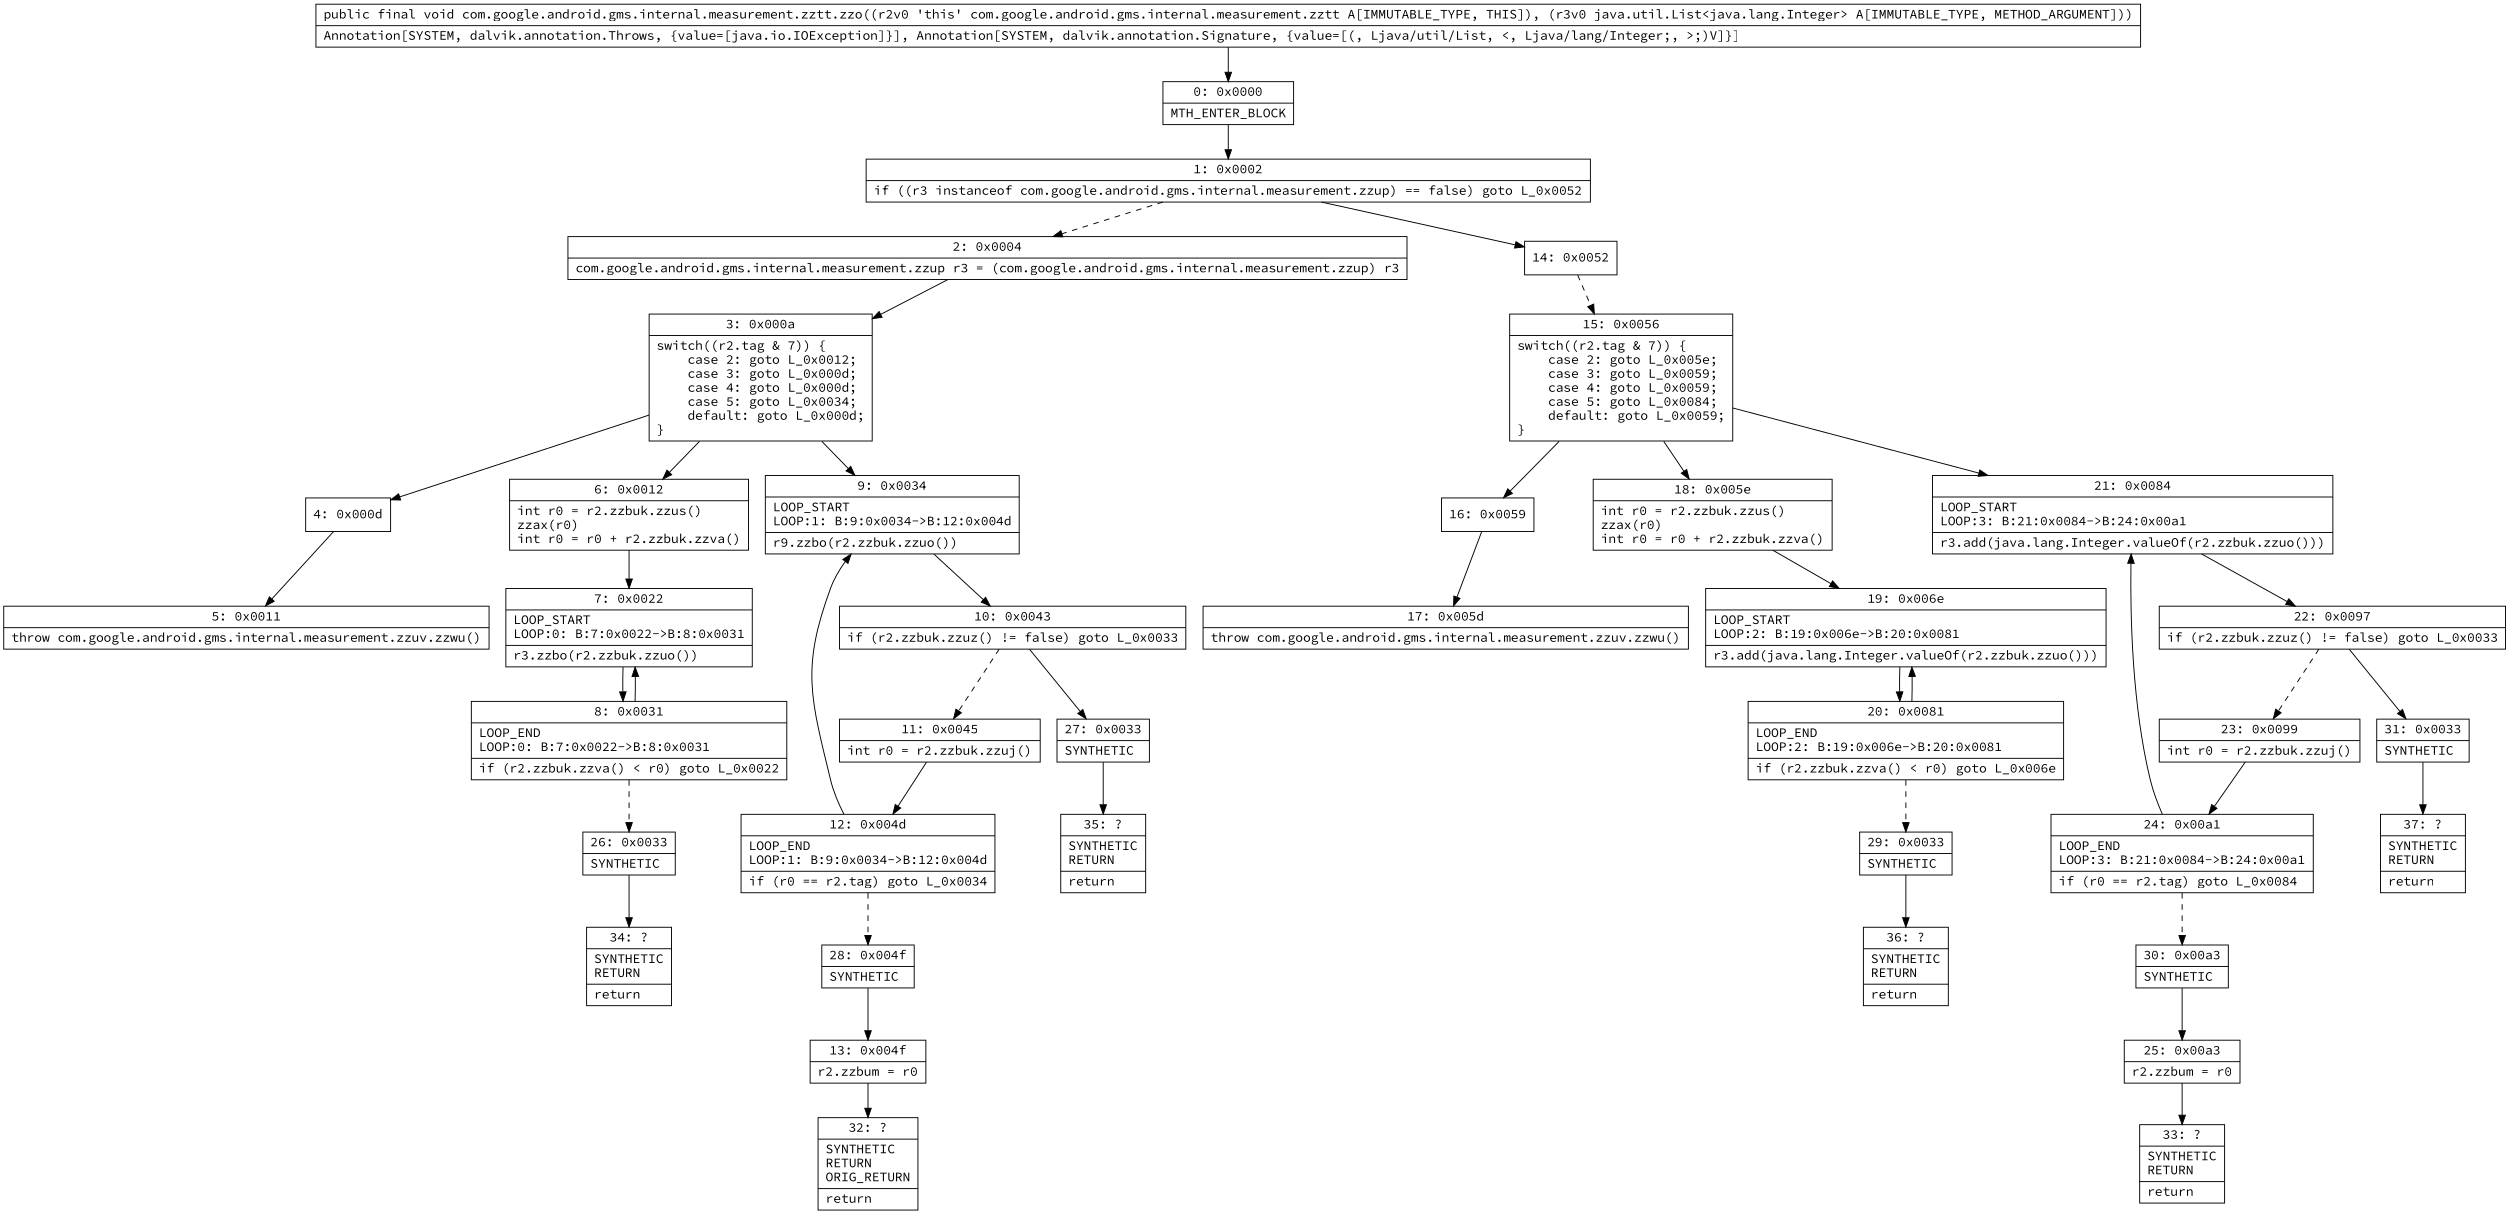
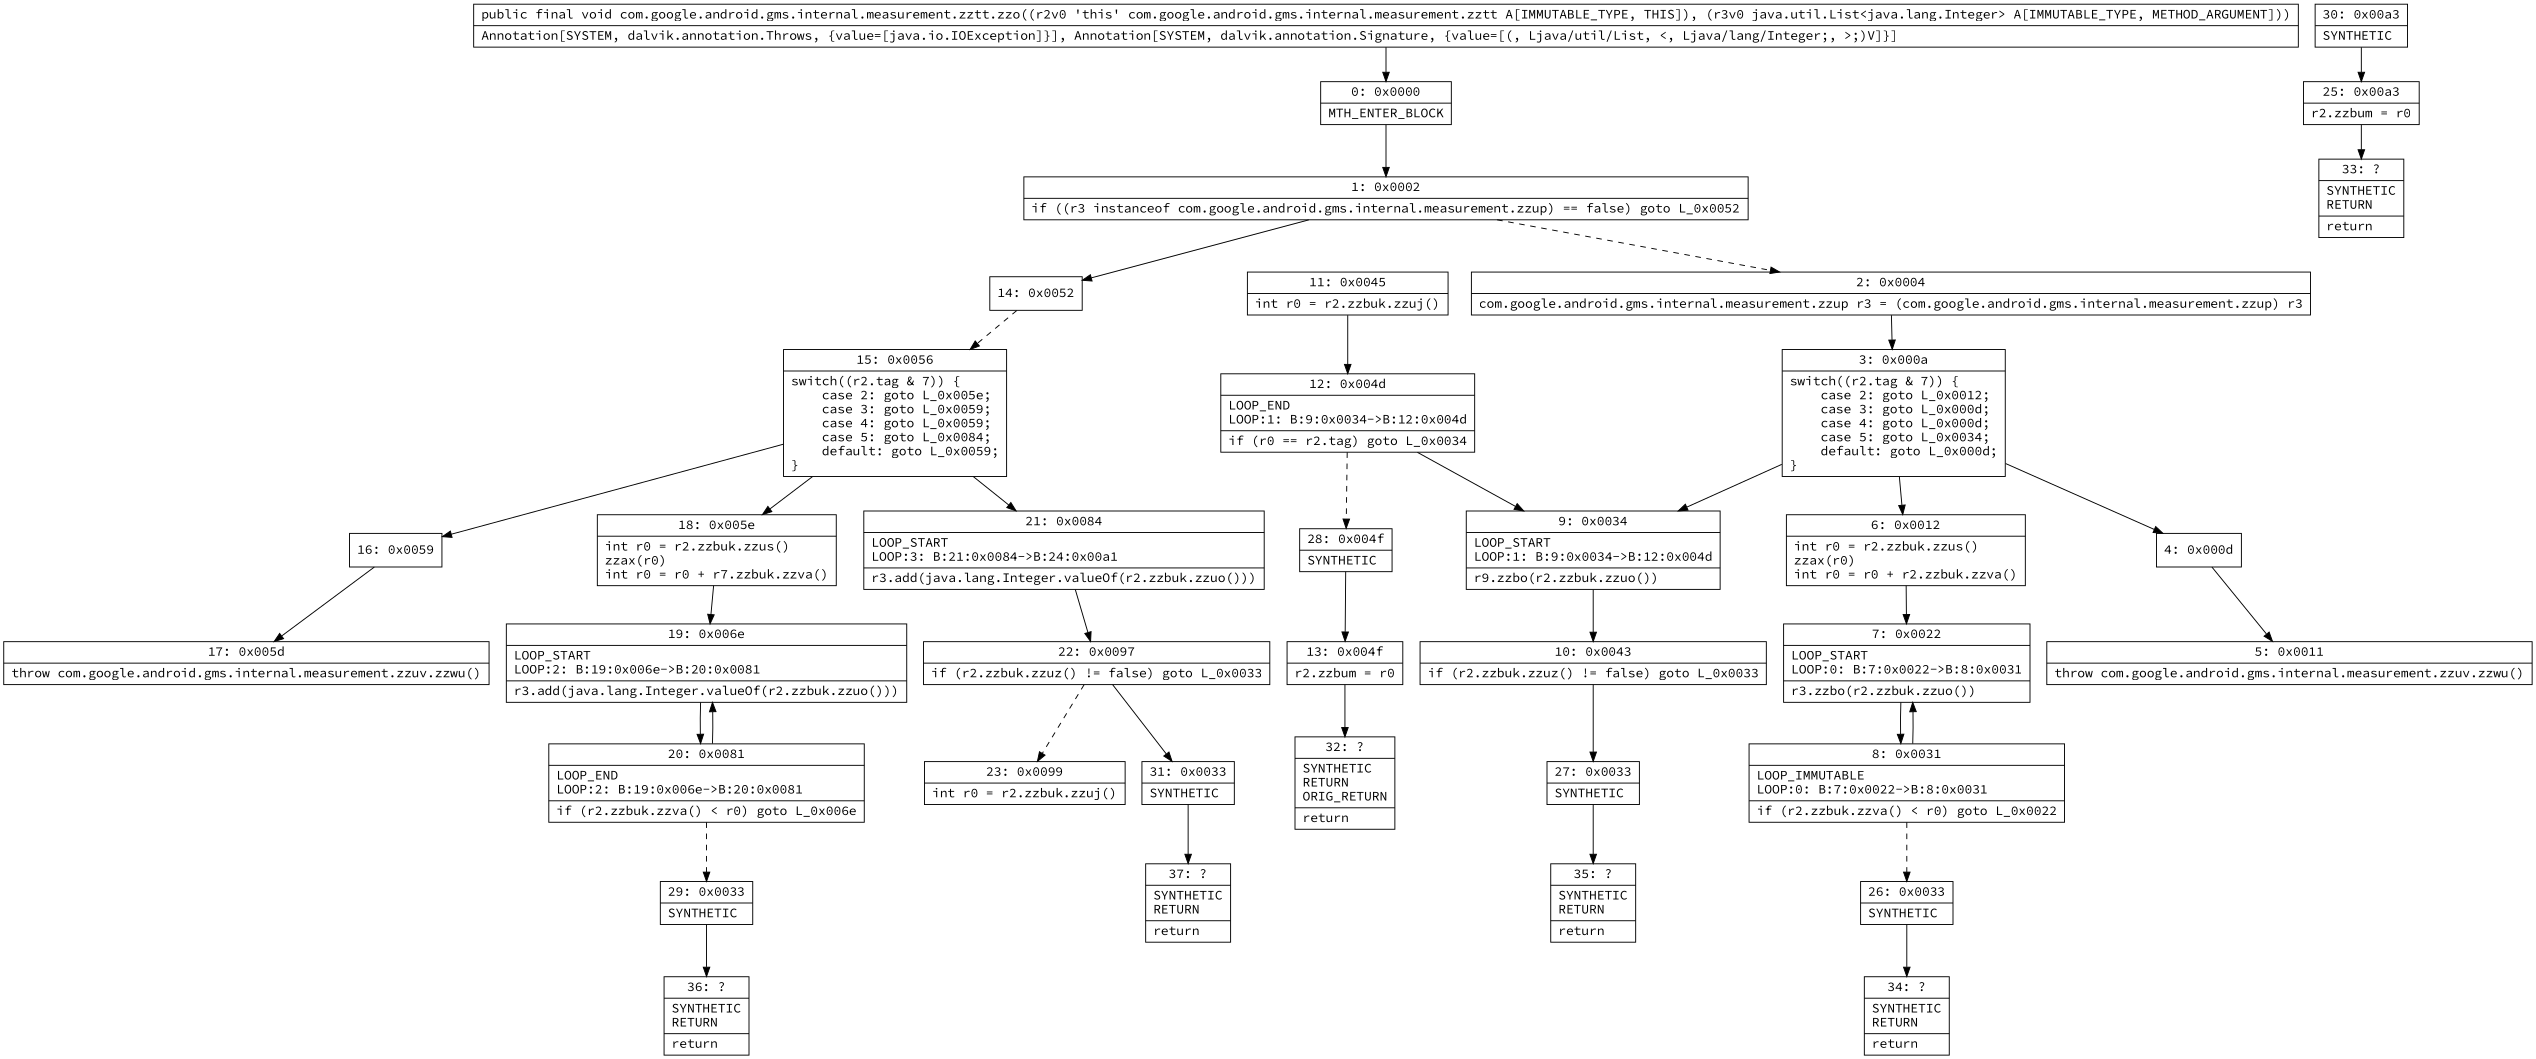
(1713, 539) -> (717, 574)
(979, 680) -> none
(510, 733) -> (1811, 776)
(2182, 854) -> none
